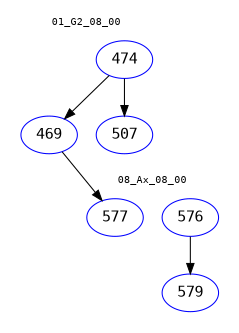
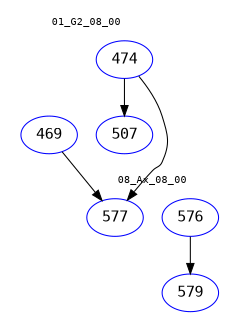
(91, 94) -> (167, 140)
